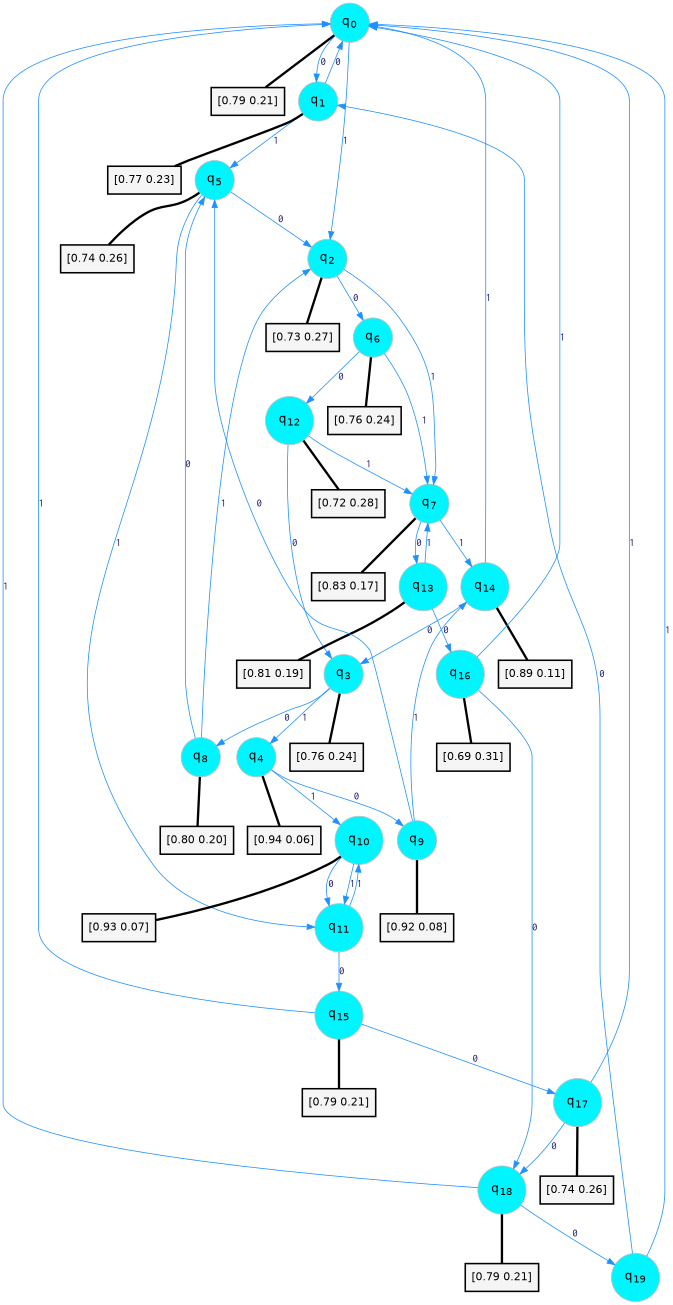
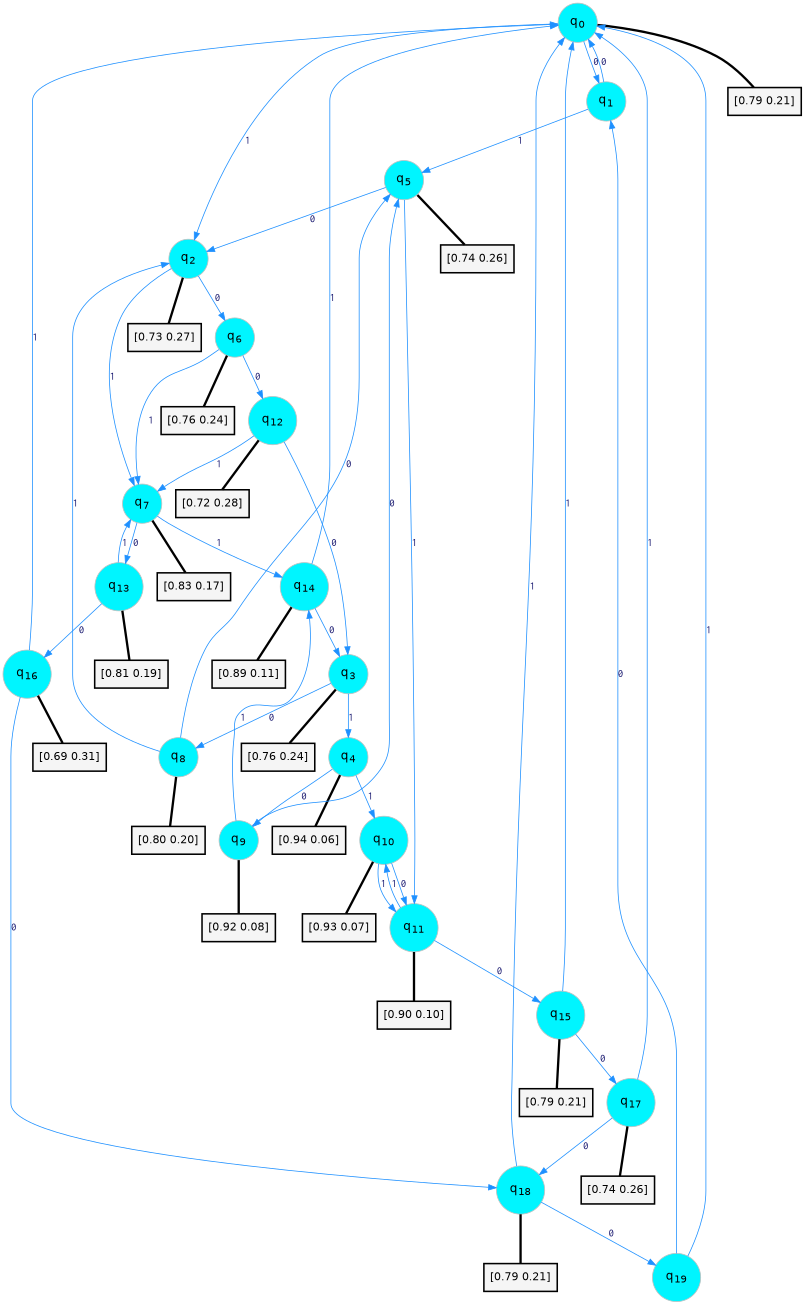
(144, 180) -> none
none -> (414, 1015)
